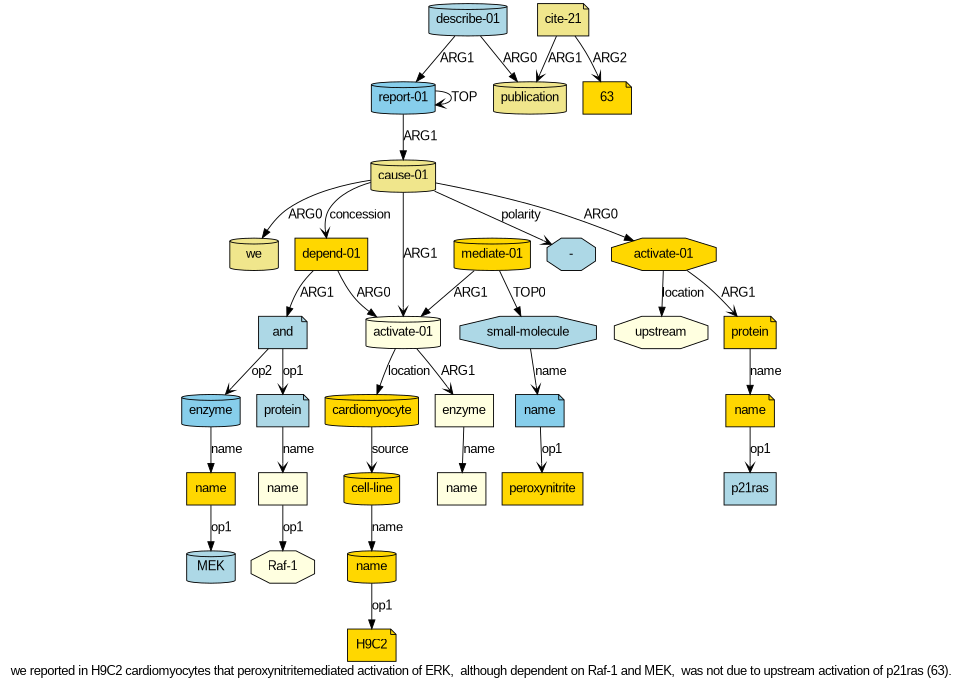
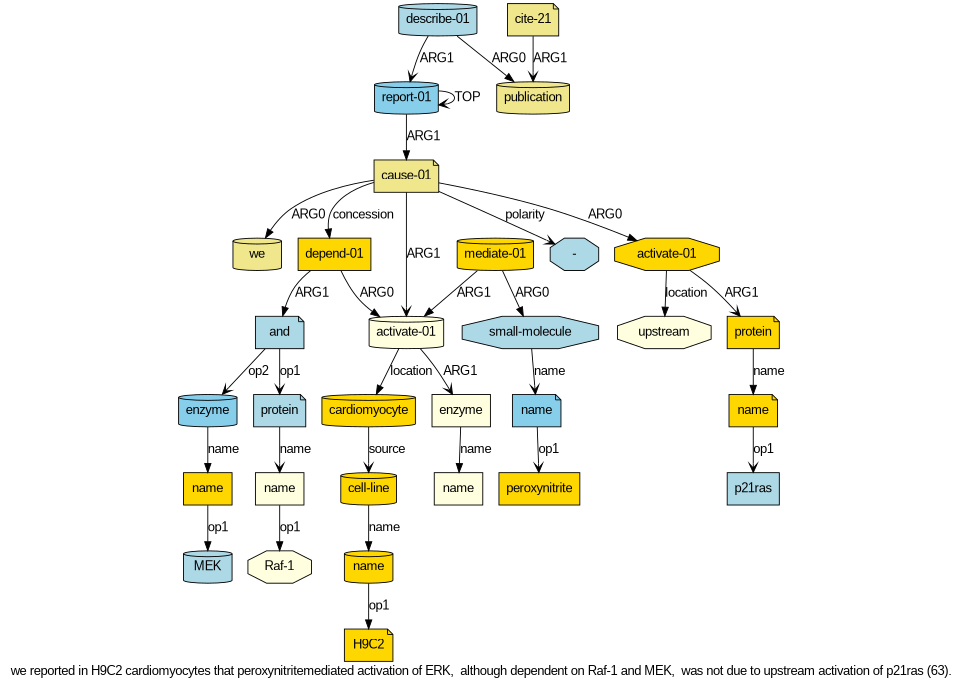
(439, 55) -> (419, 54)
(607, 98) -> none
(403, 176) -> (406, 176)
(339, 198) -> (342, 198)
(530, 293) -> (532, 293)
